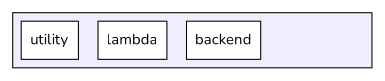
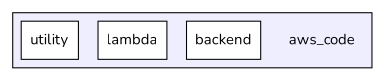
none -> (322, 40)
